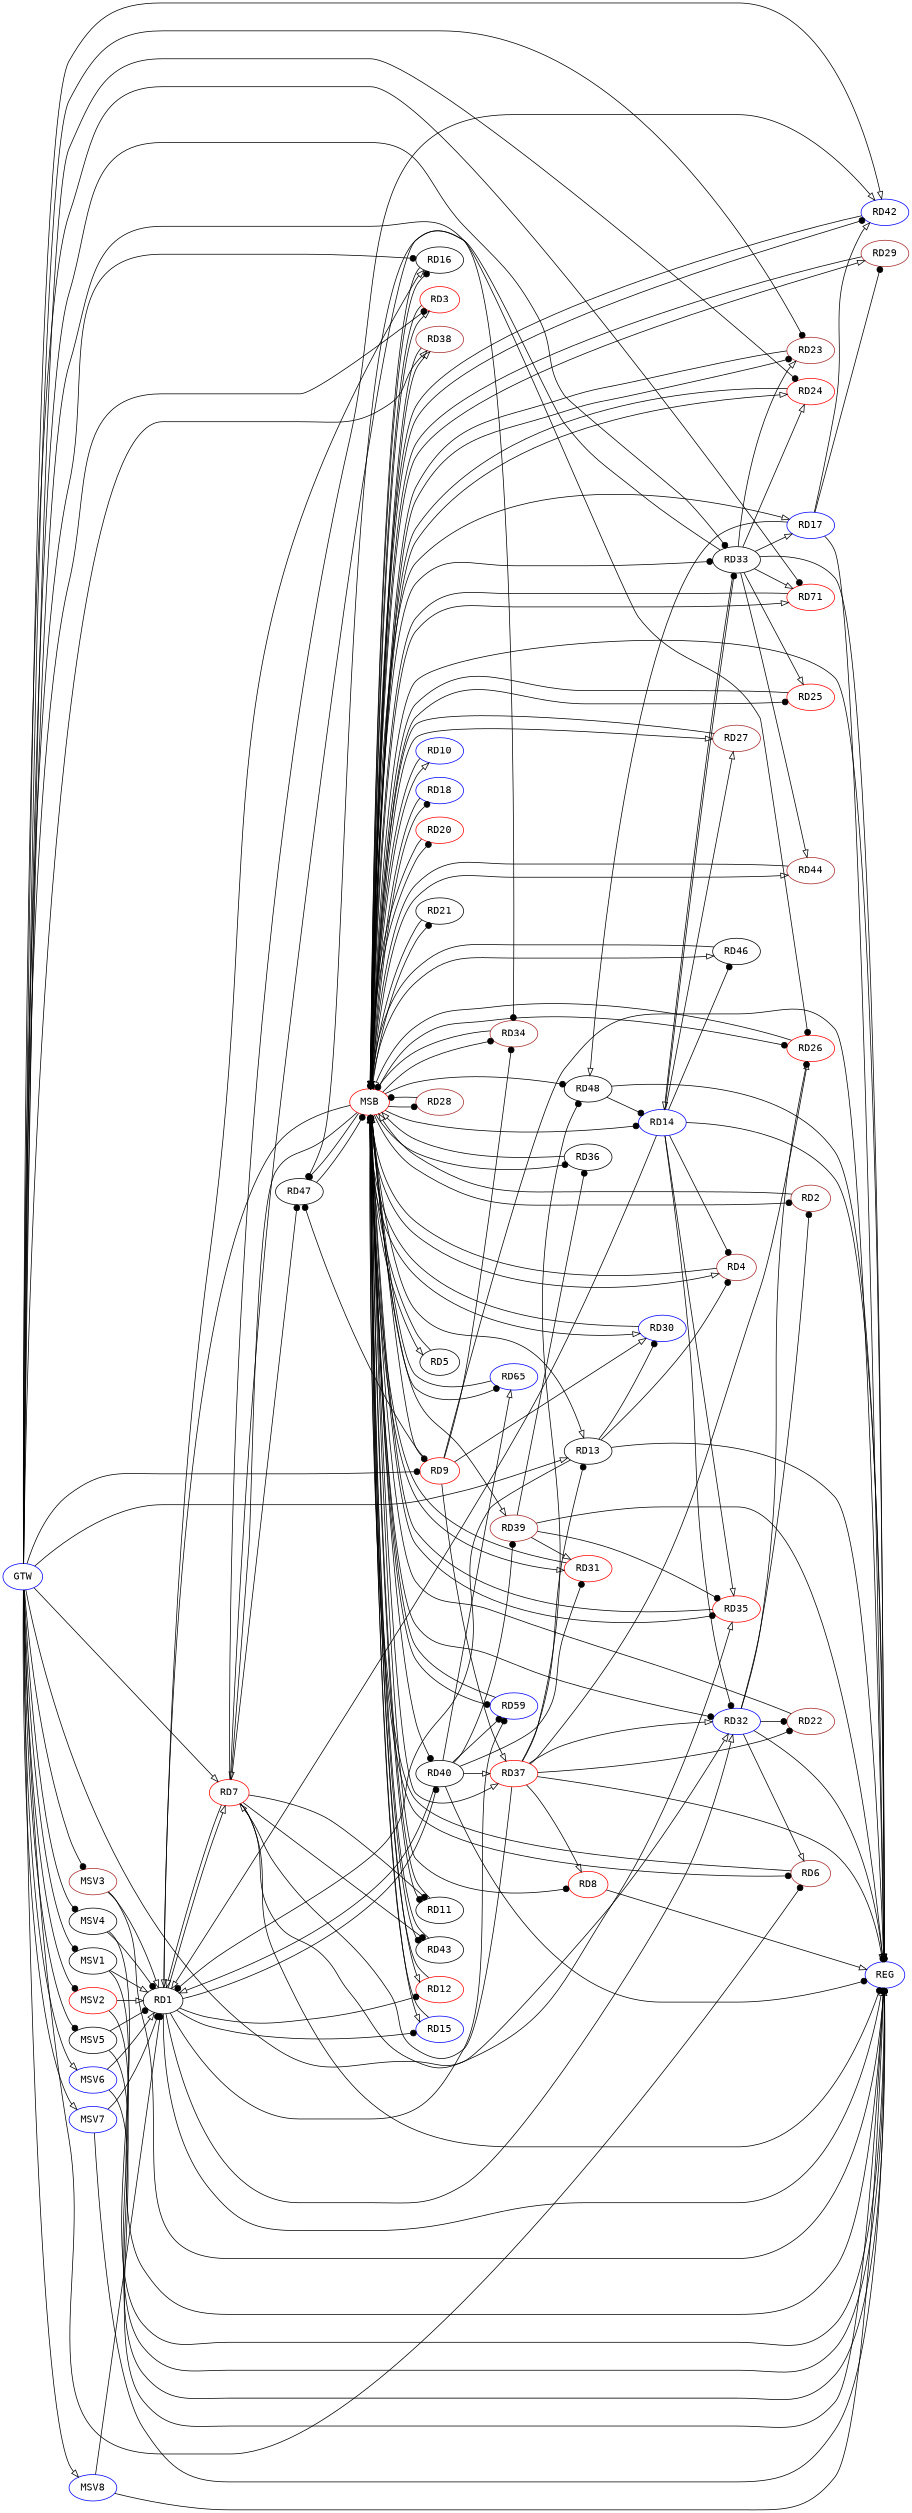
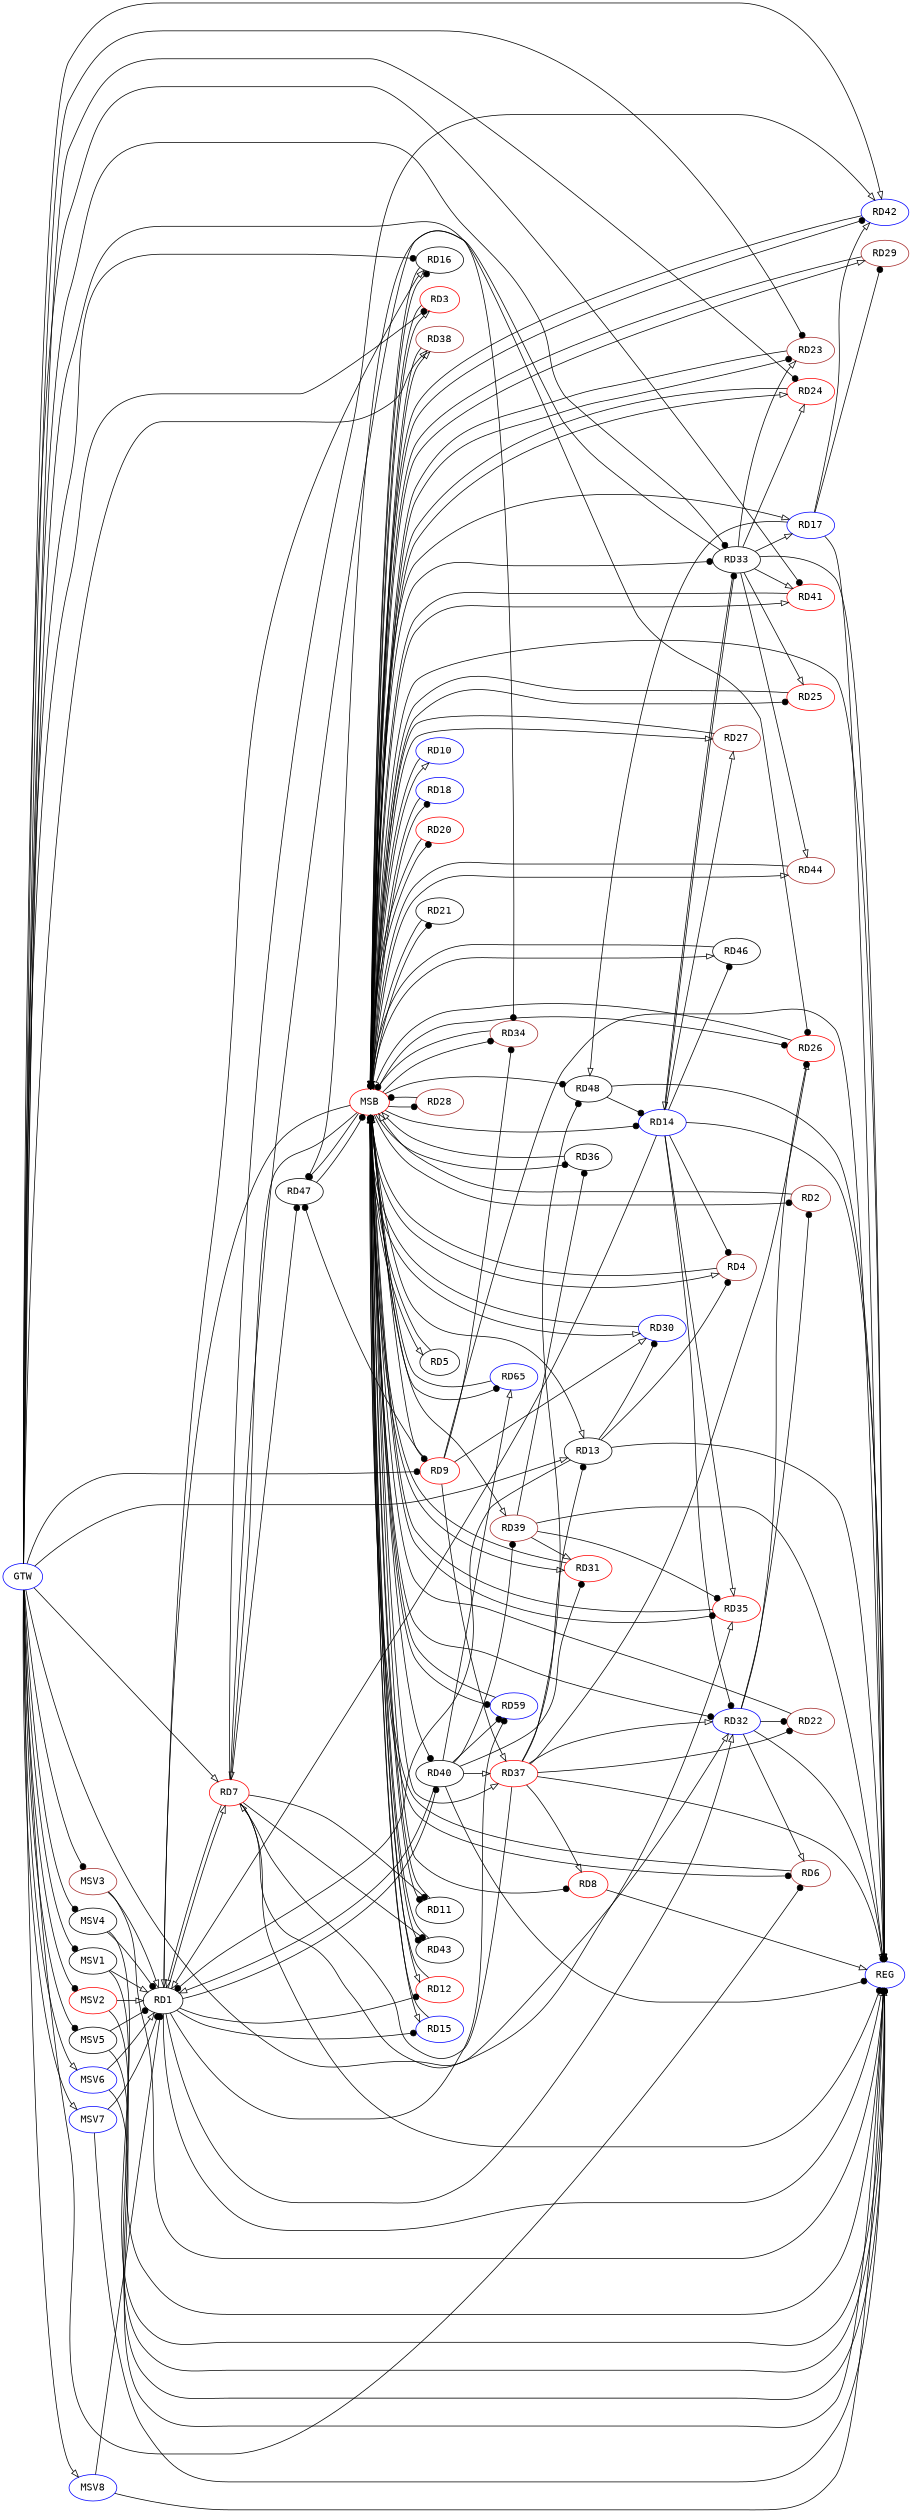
(811, 597) -> (811, 597)
